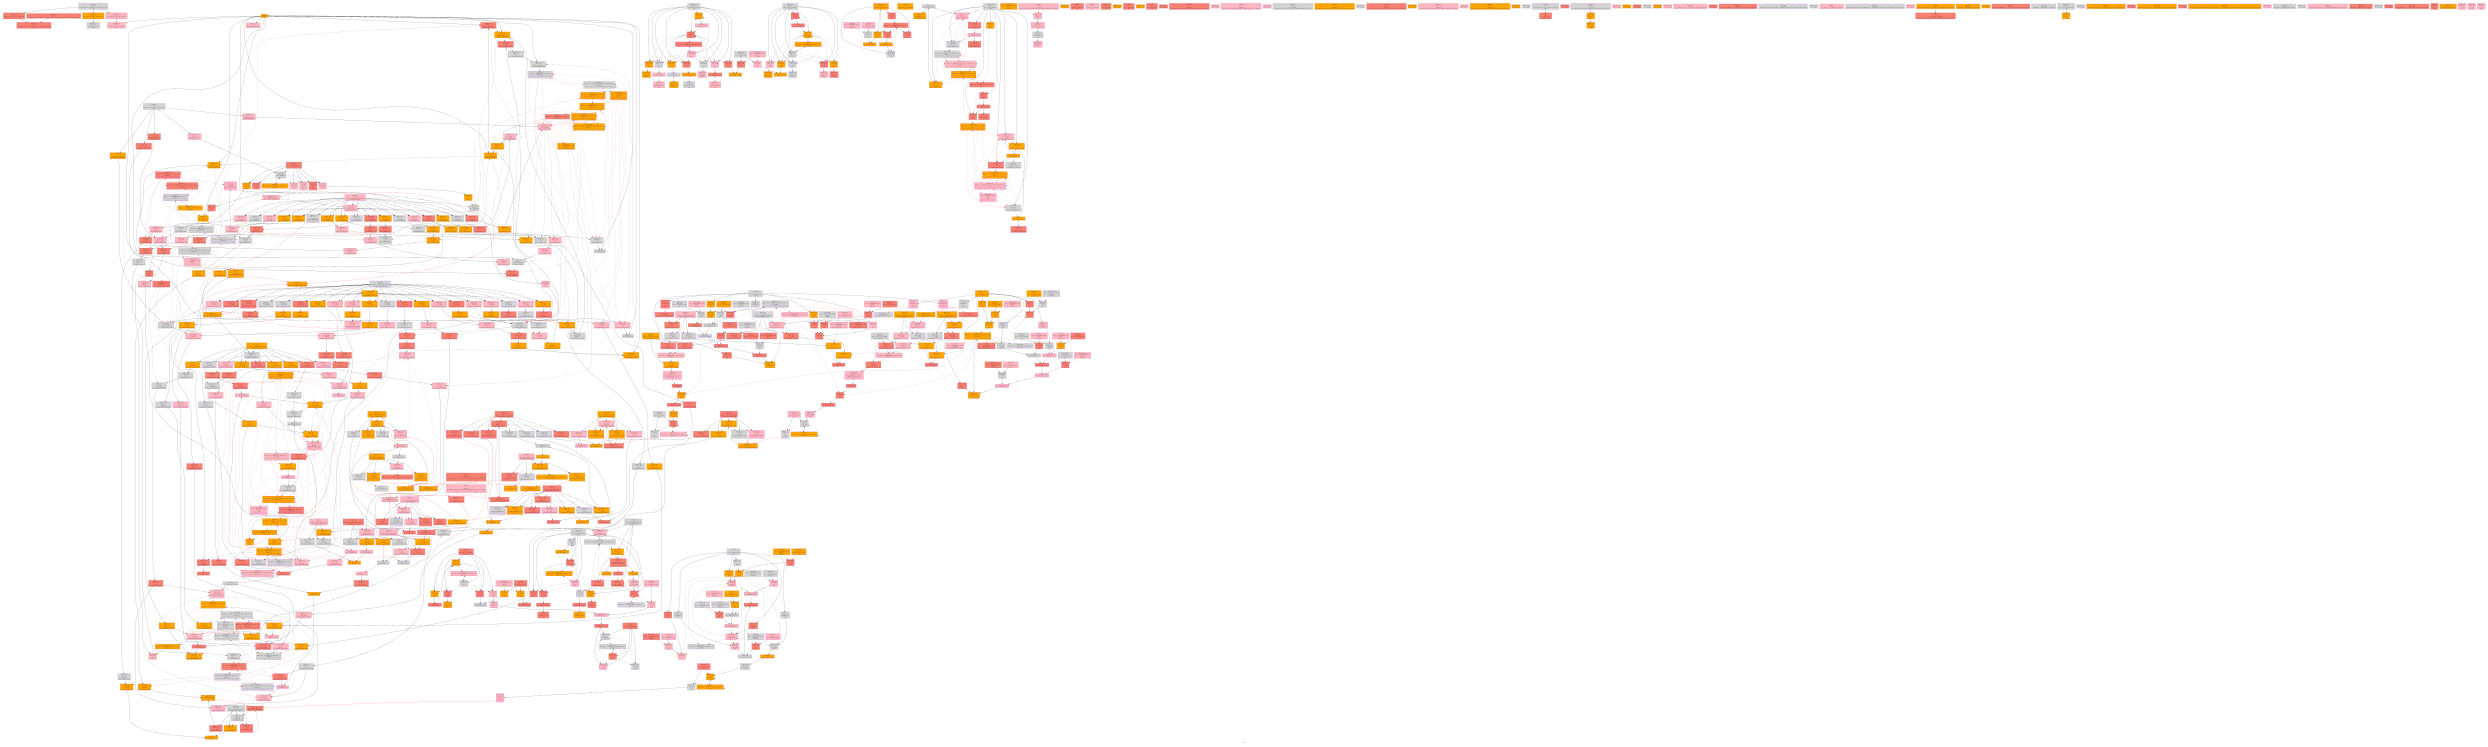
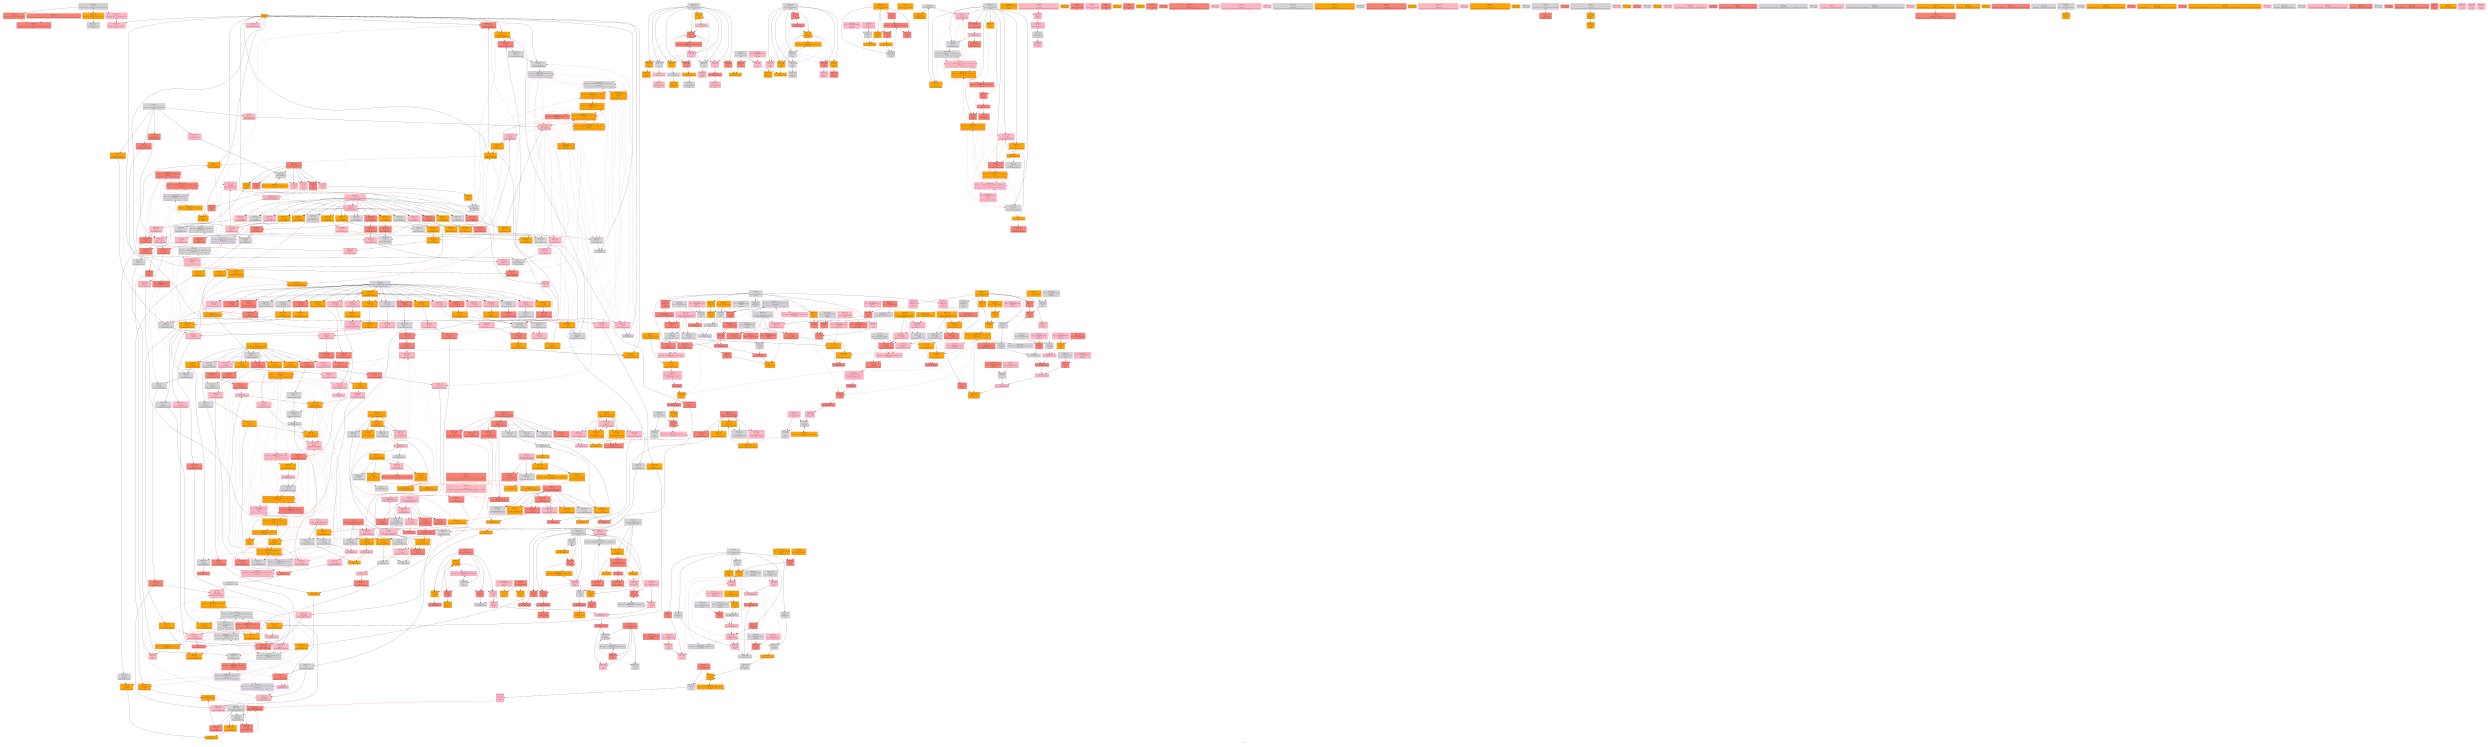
(203, 563) -> (203, 563)
